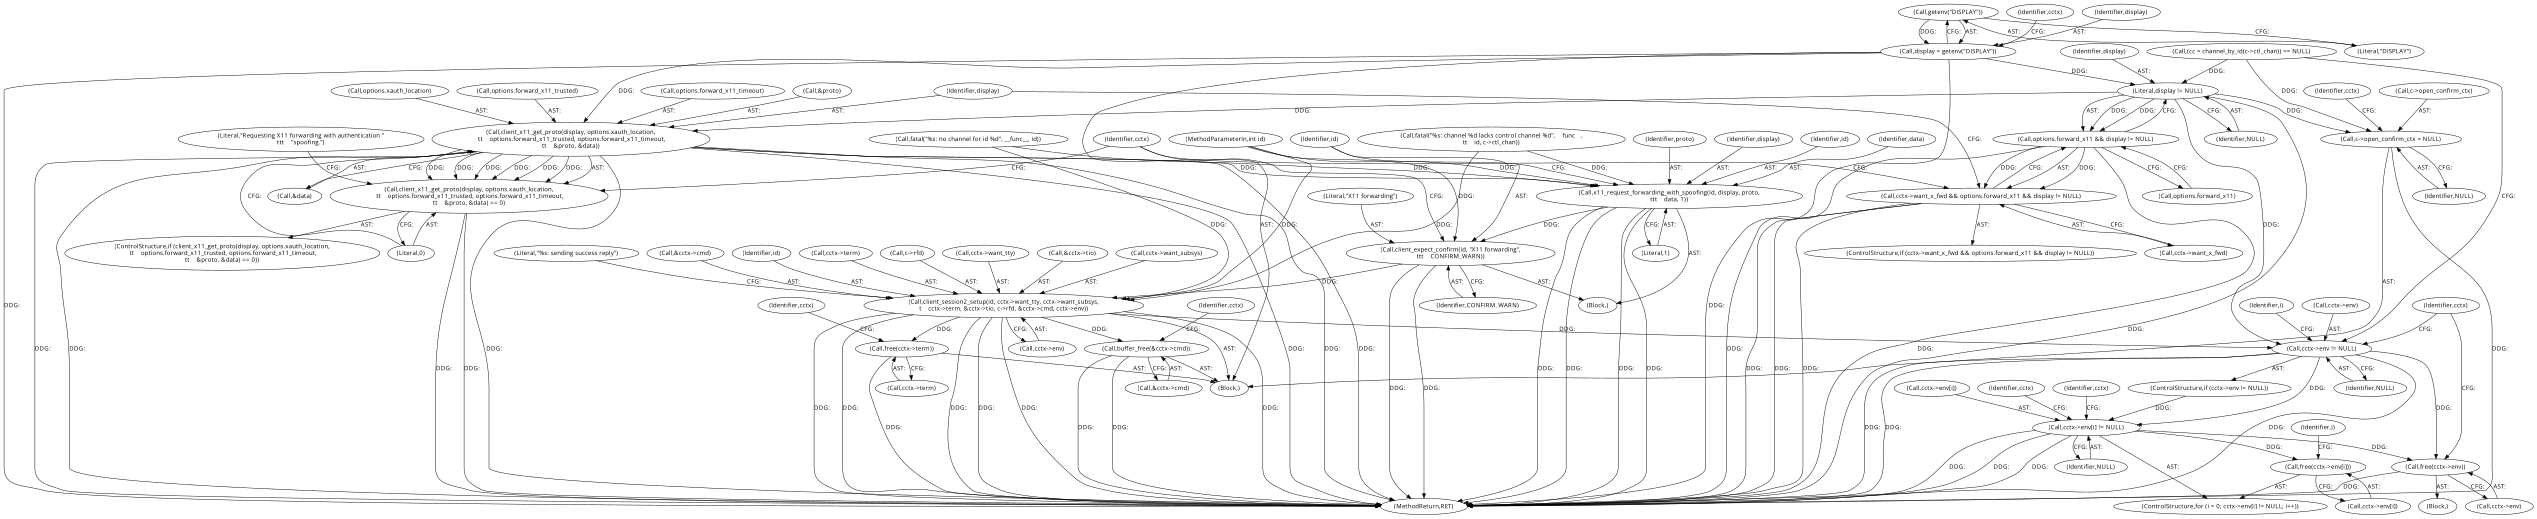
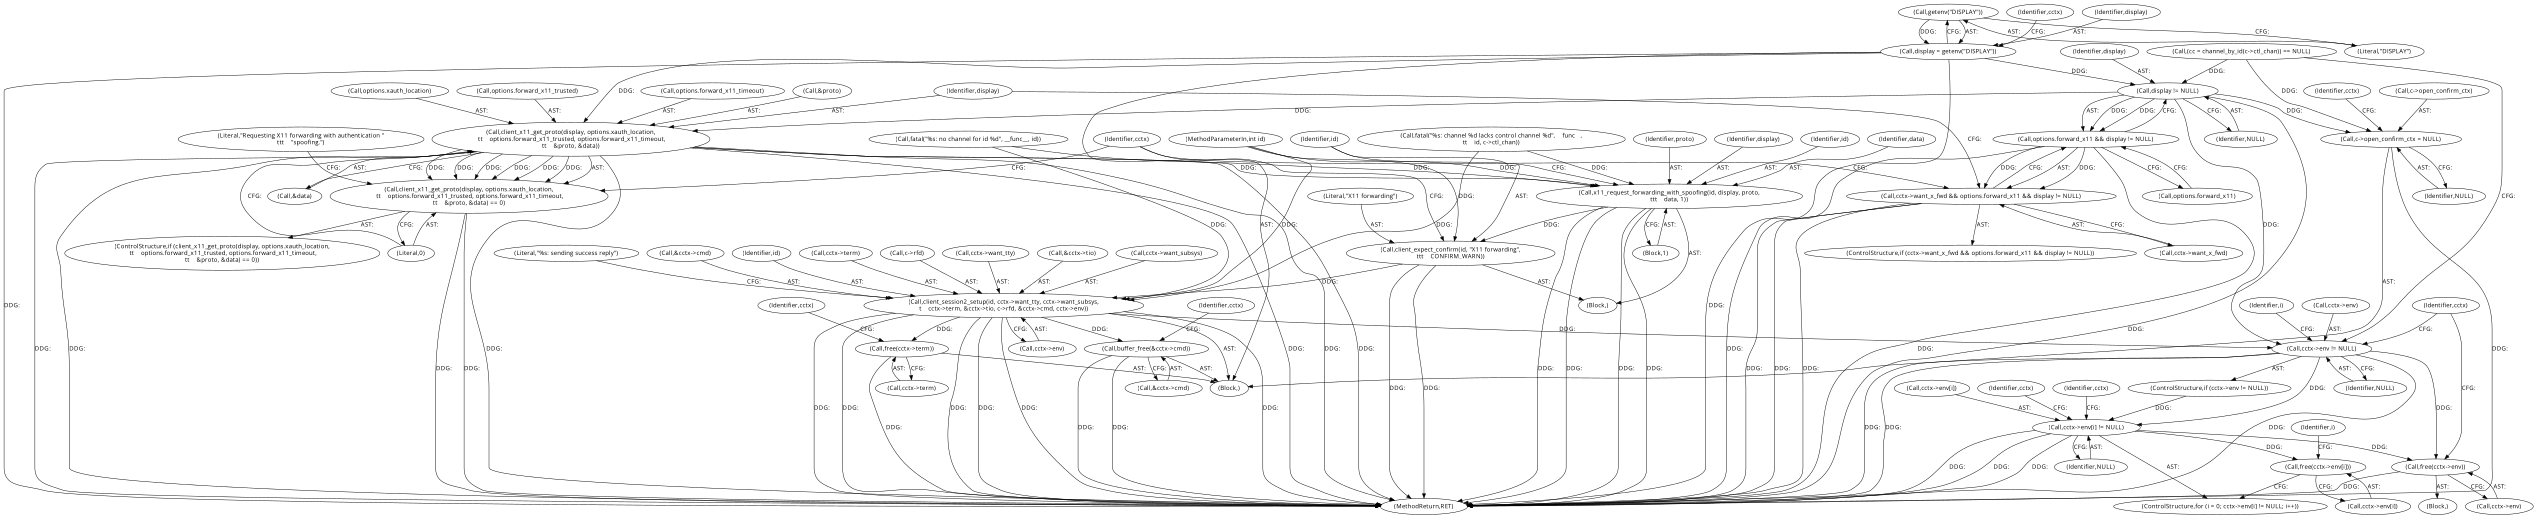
(2168, 91) -> (2168, 91)
(1656, 253) -> (1656, 253)
(1478, 306) -> none
(2282, 487) -> (2282, 487)
